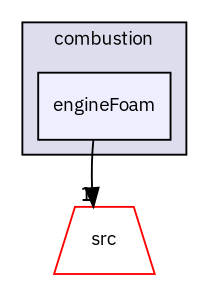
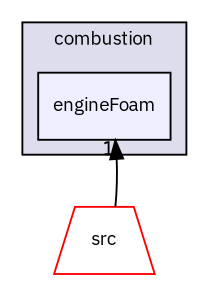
(92, 167) -> (117, 183)
